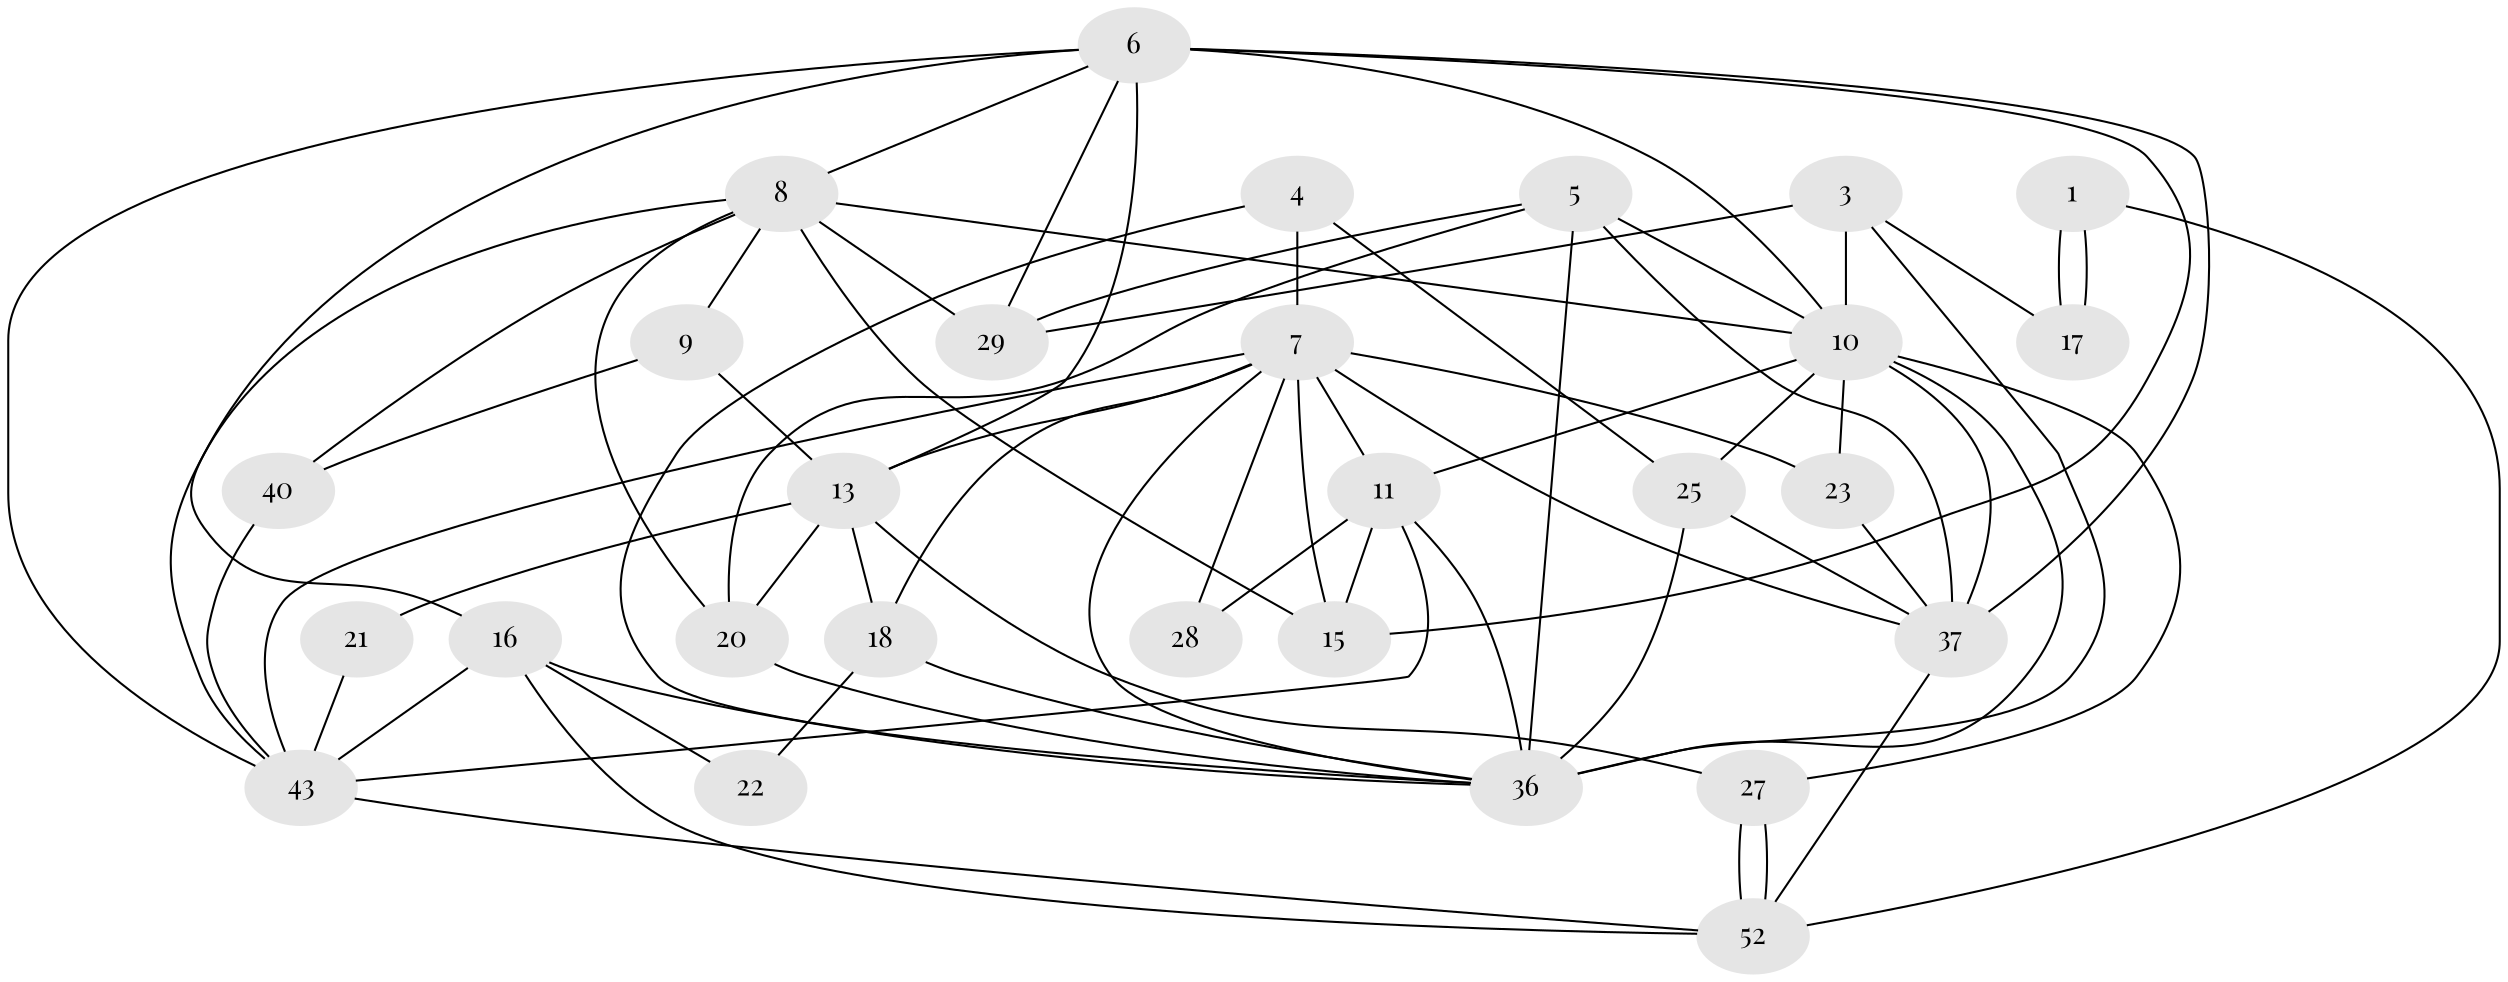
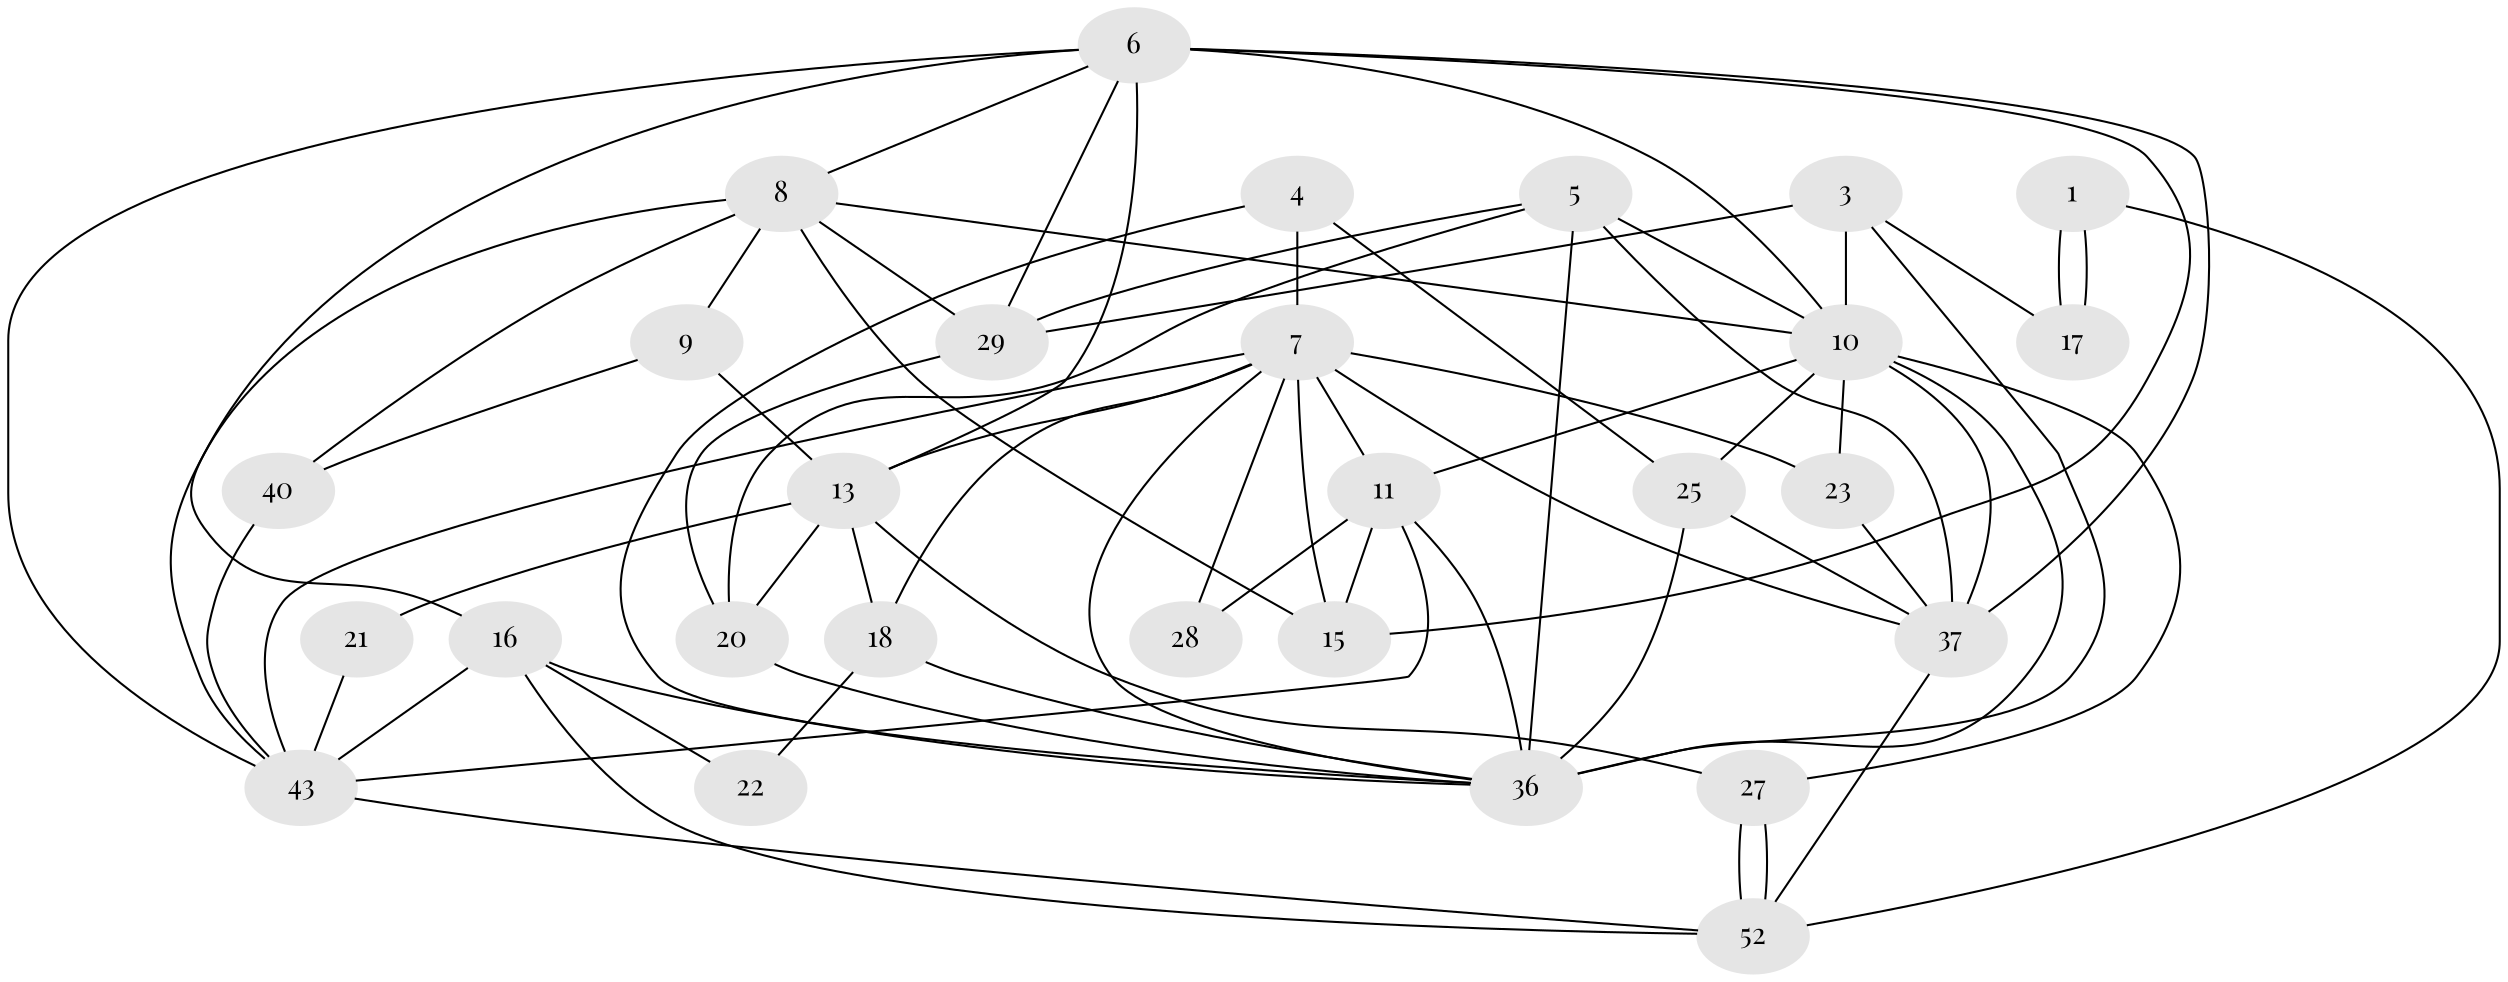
(596, 392) -> (742, 423)
